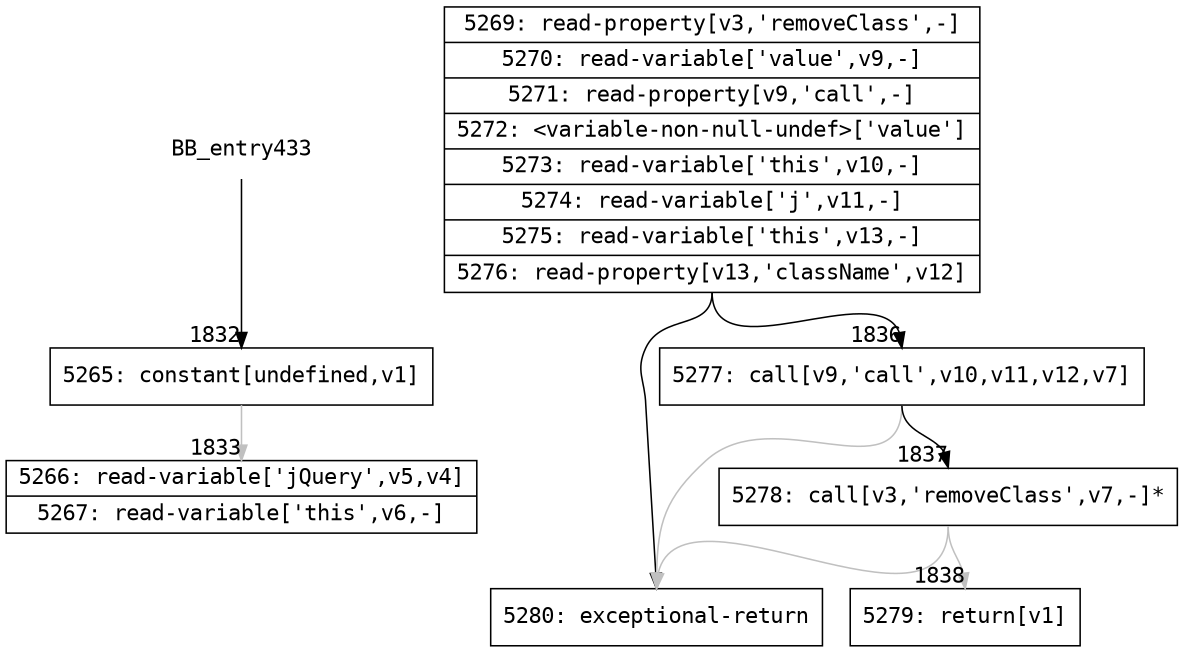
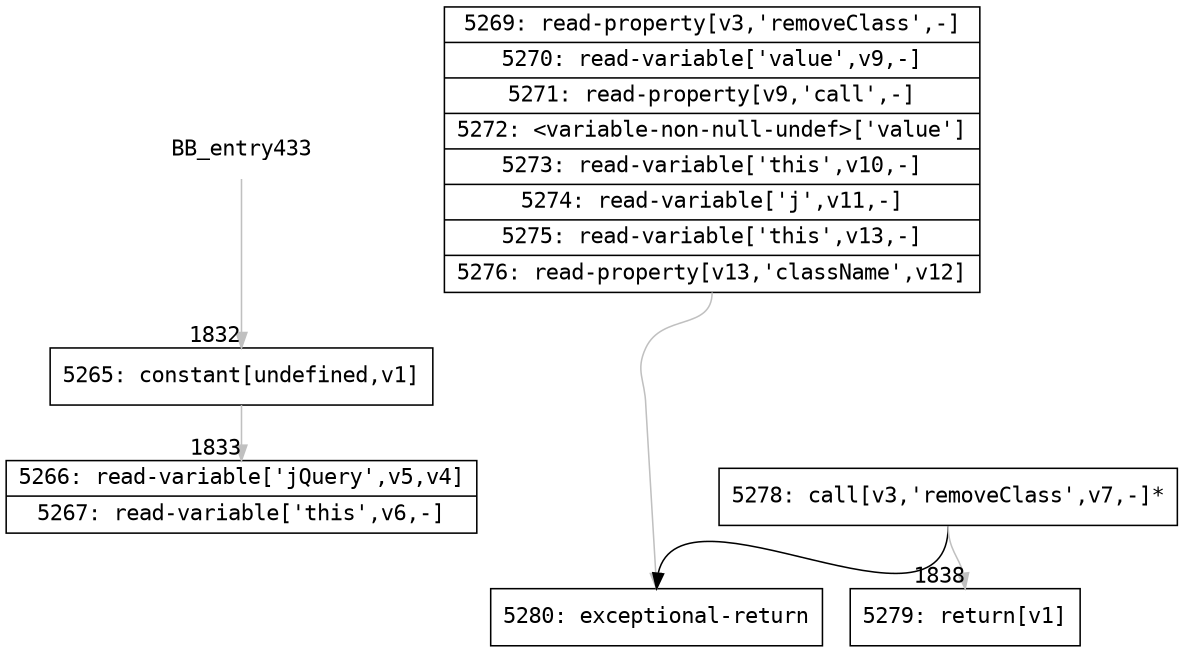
(241, 256) -> (241, 256)
(902, 377) -> none
(646, 414) -> (646, 414)
(810, 559) -> (810, 559)
